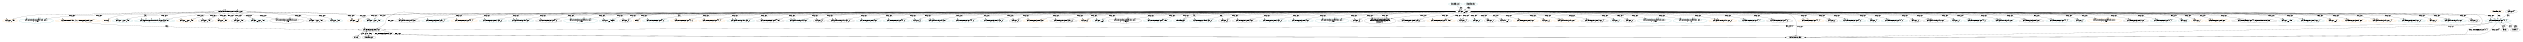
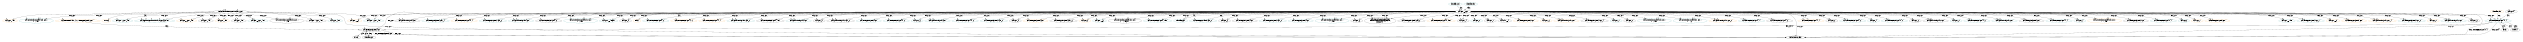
(300, 13) -> (1014, 34)
(2254, 21) -> none
